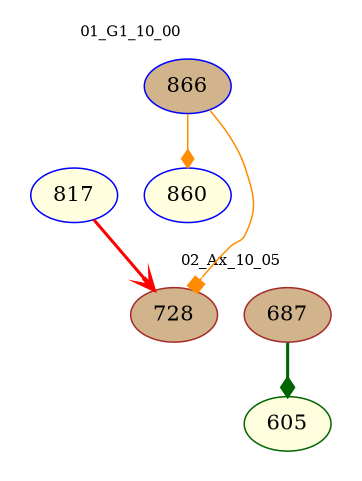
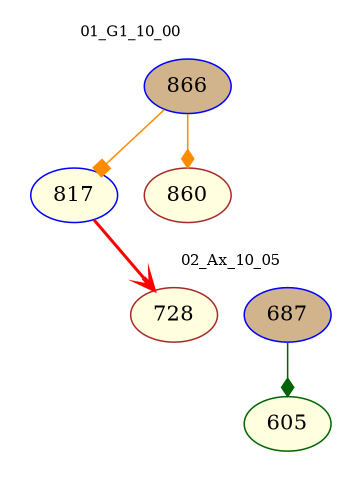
(188, 195) -> (188, 195)
(253, 198) -> (136, 136)
(174, 315) -> (174, 315)
(288, 315) -> (288, 315)
(288, 360) -> (288, 360)
